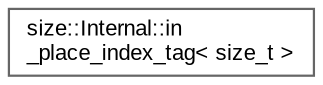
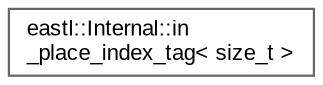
(161, 42) -> (161, 42)
